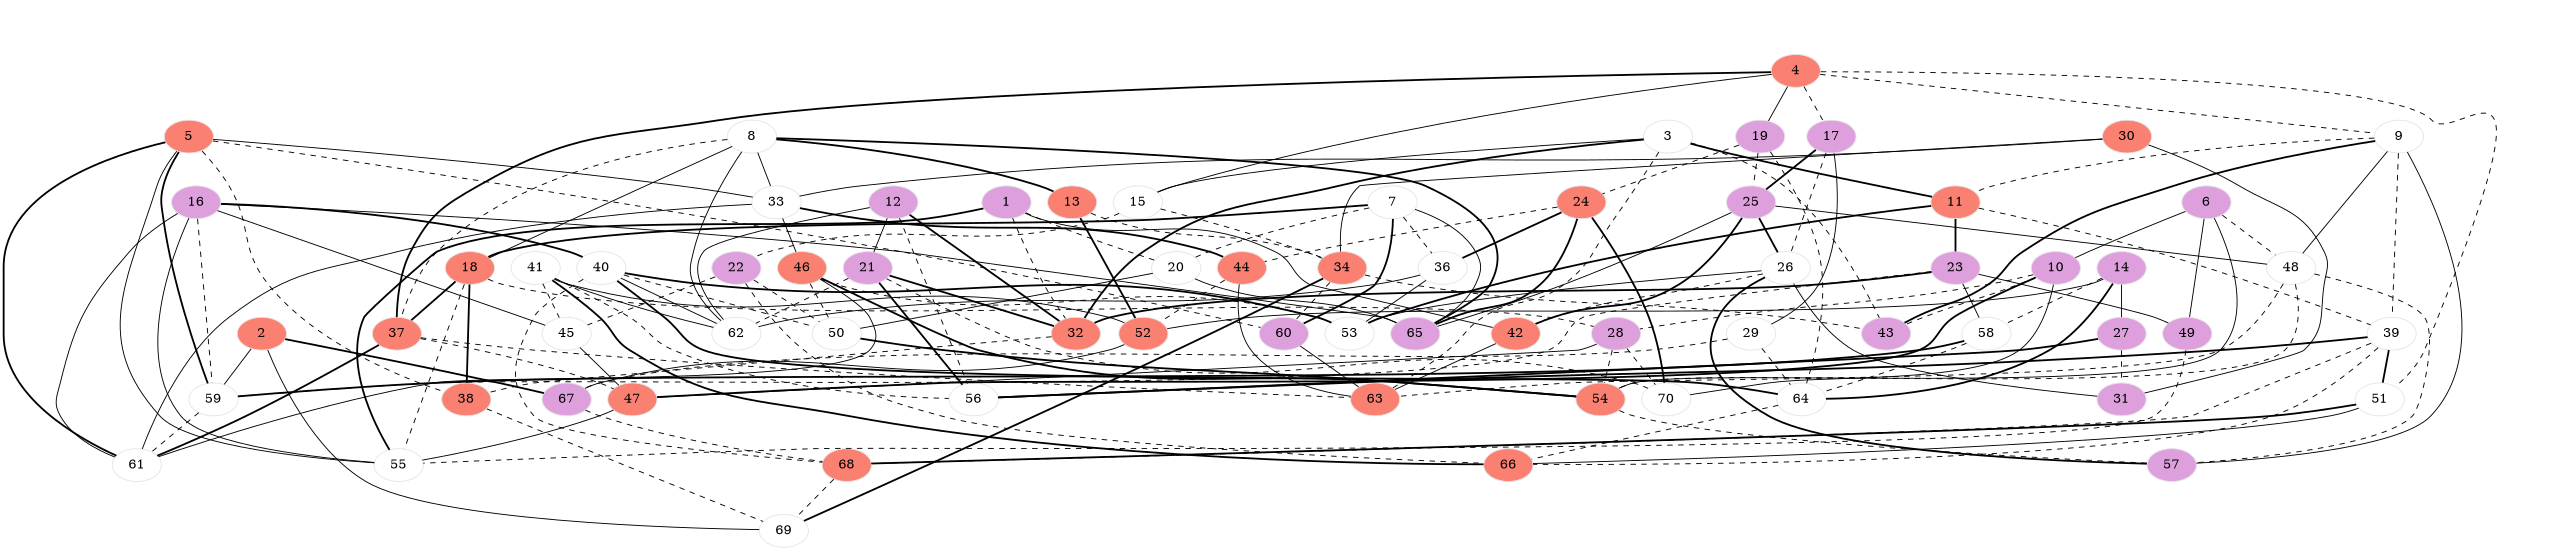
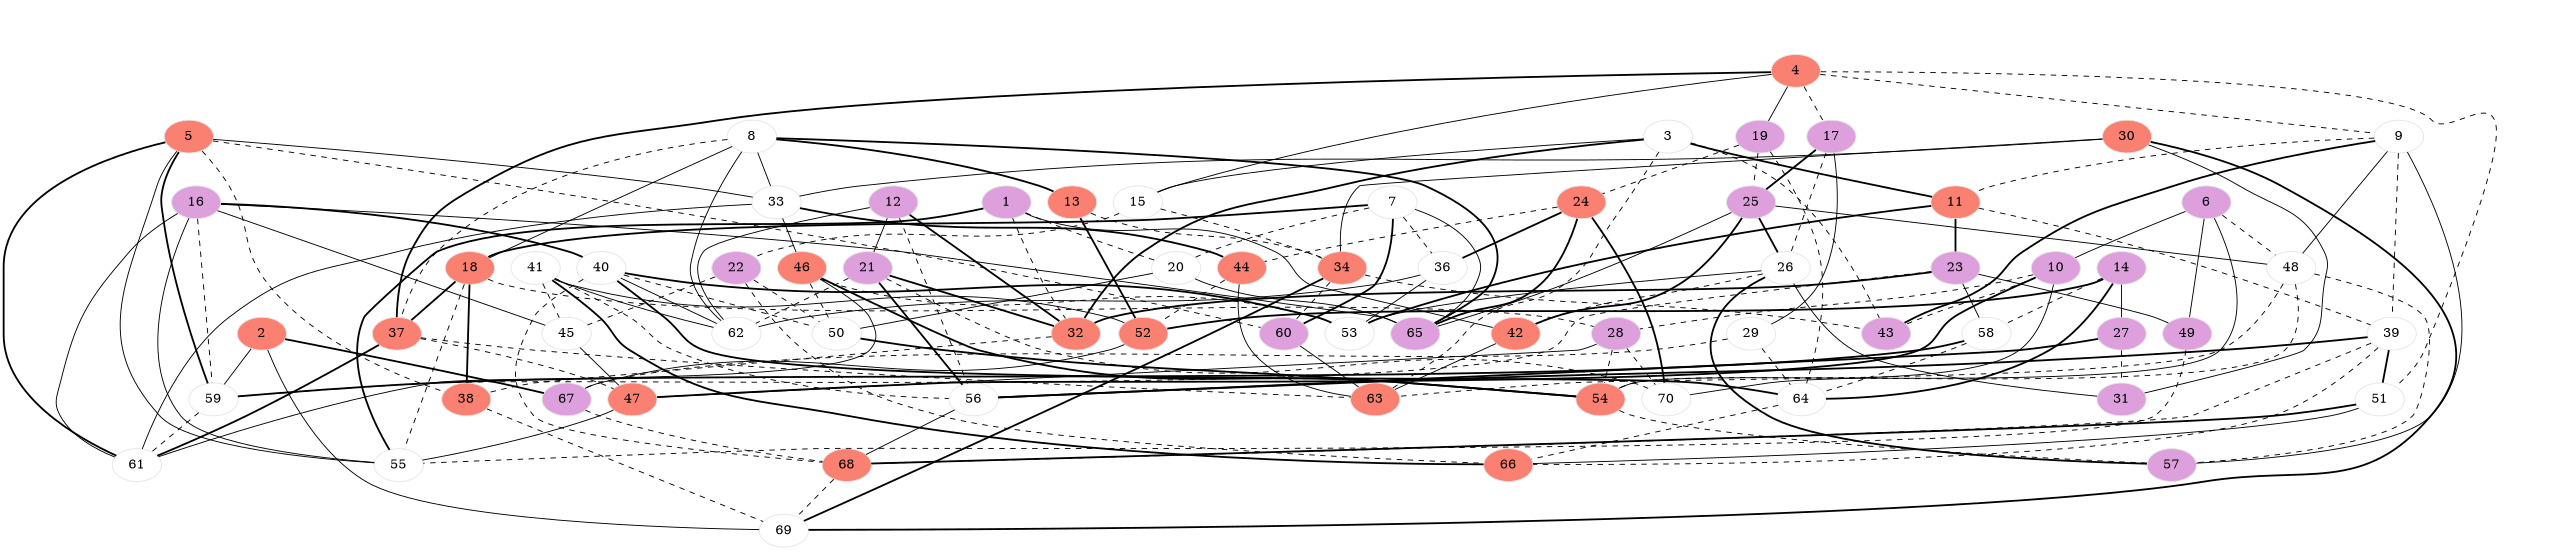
(1542, 311) -> (1542, 311)
none -> (910, 432)
none -> (1858, 509)
